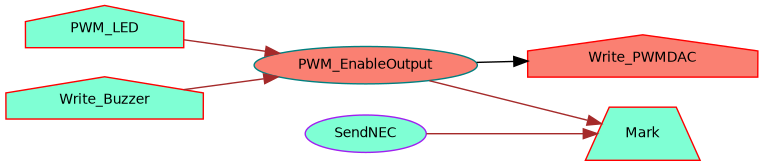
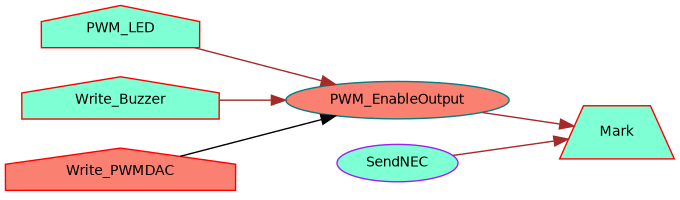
(495, 62) -> (251, 138)
